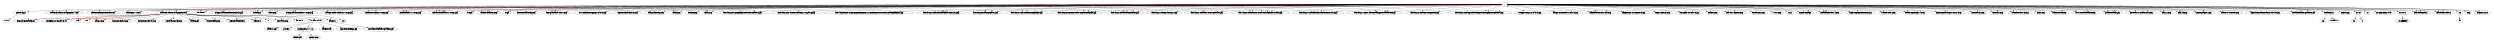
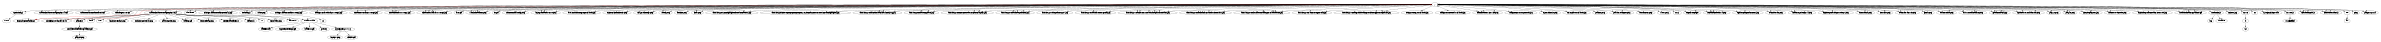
(796, 13) -> none
(1026, 13) -> none
(1206, 13) -> (1095, 13)
(133, 16) -> (80, 33)
(2356, 16) -> (2245, 24)
(174, 21) -> (169, 21)
